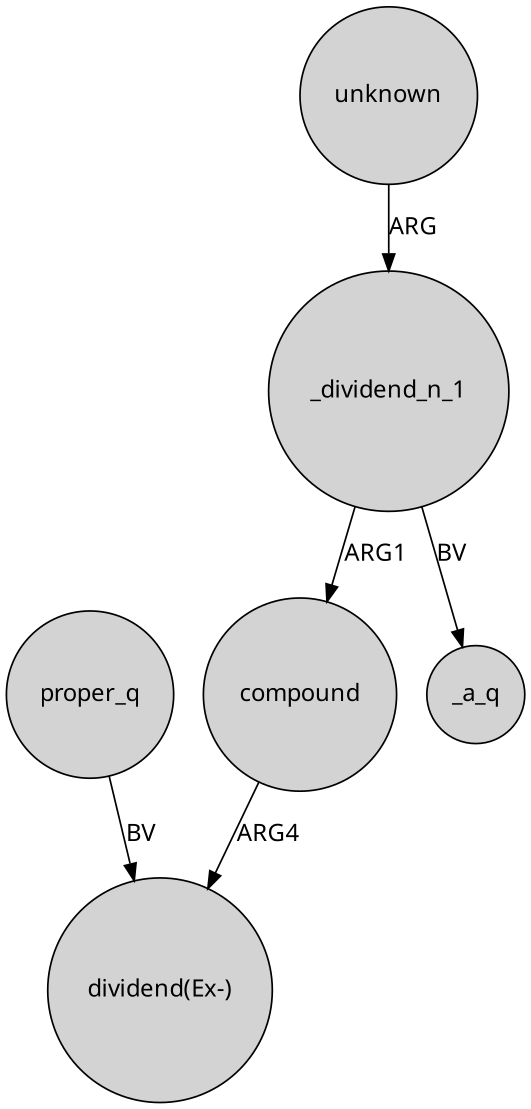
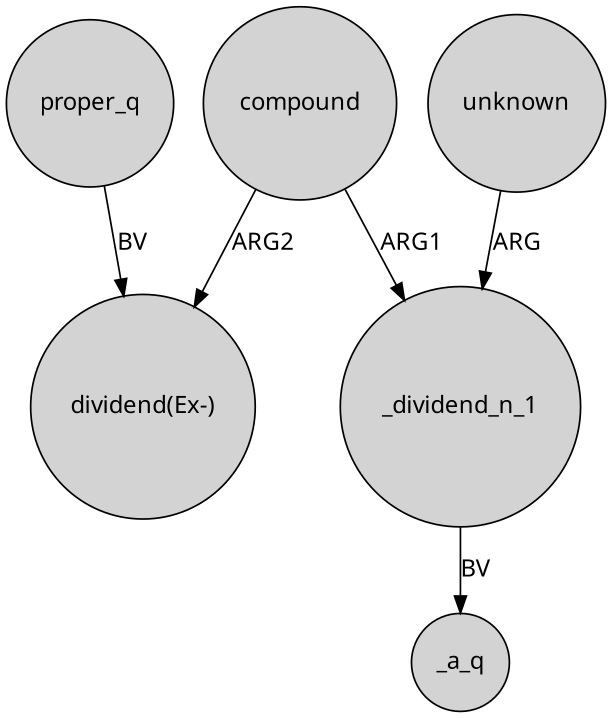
(344, 546) -> (371, 237)
(268, 835) -> (263, 243)
